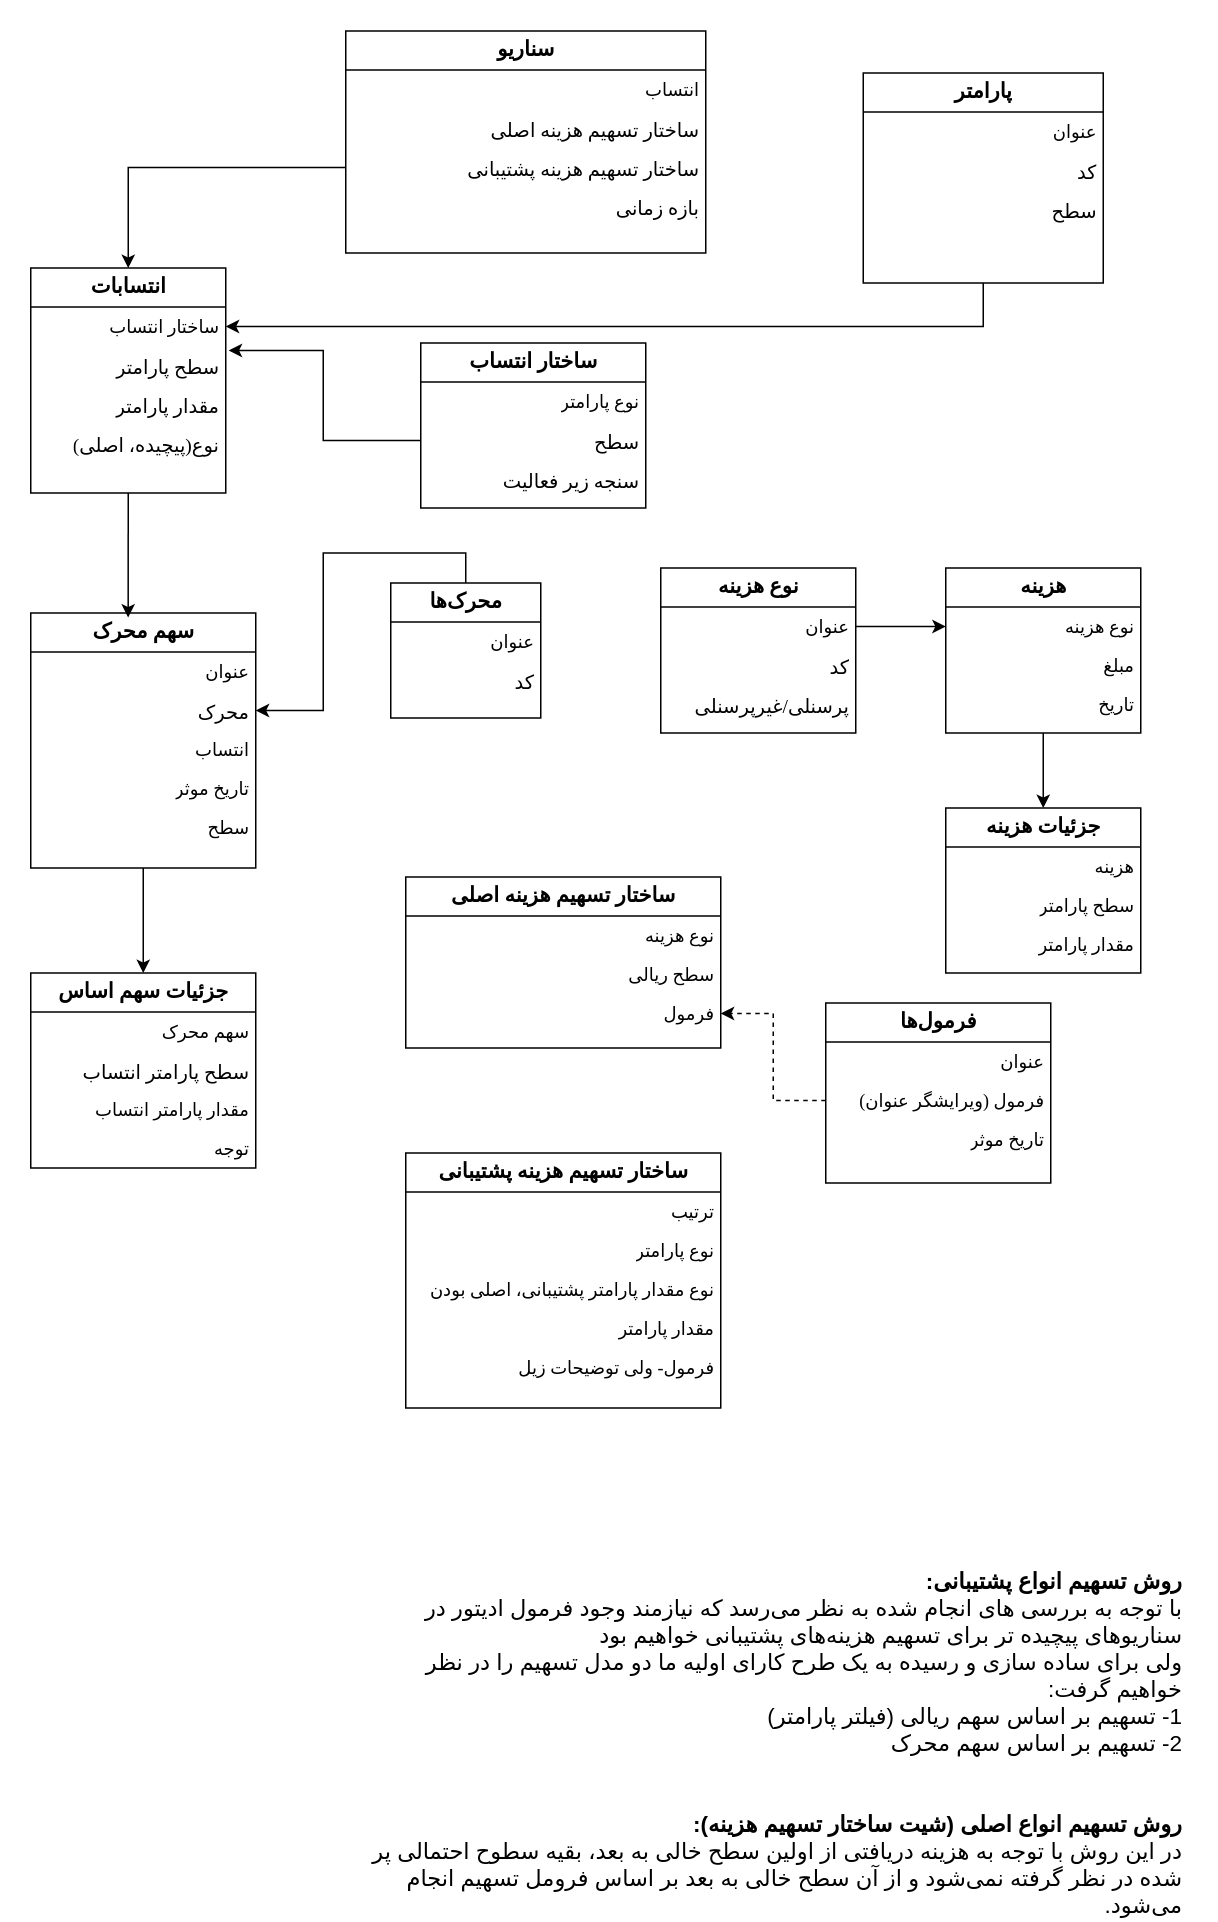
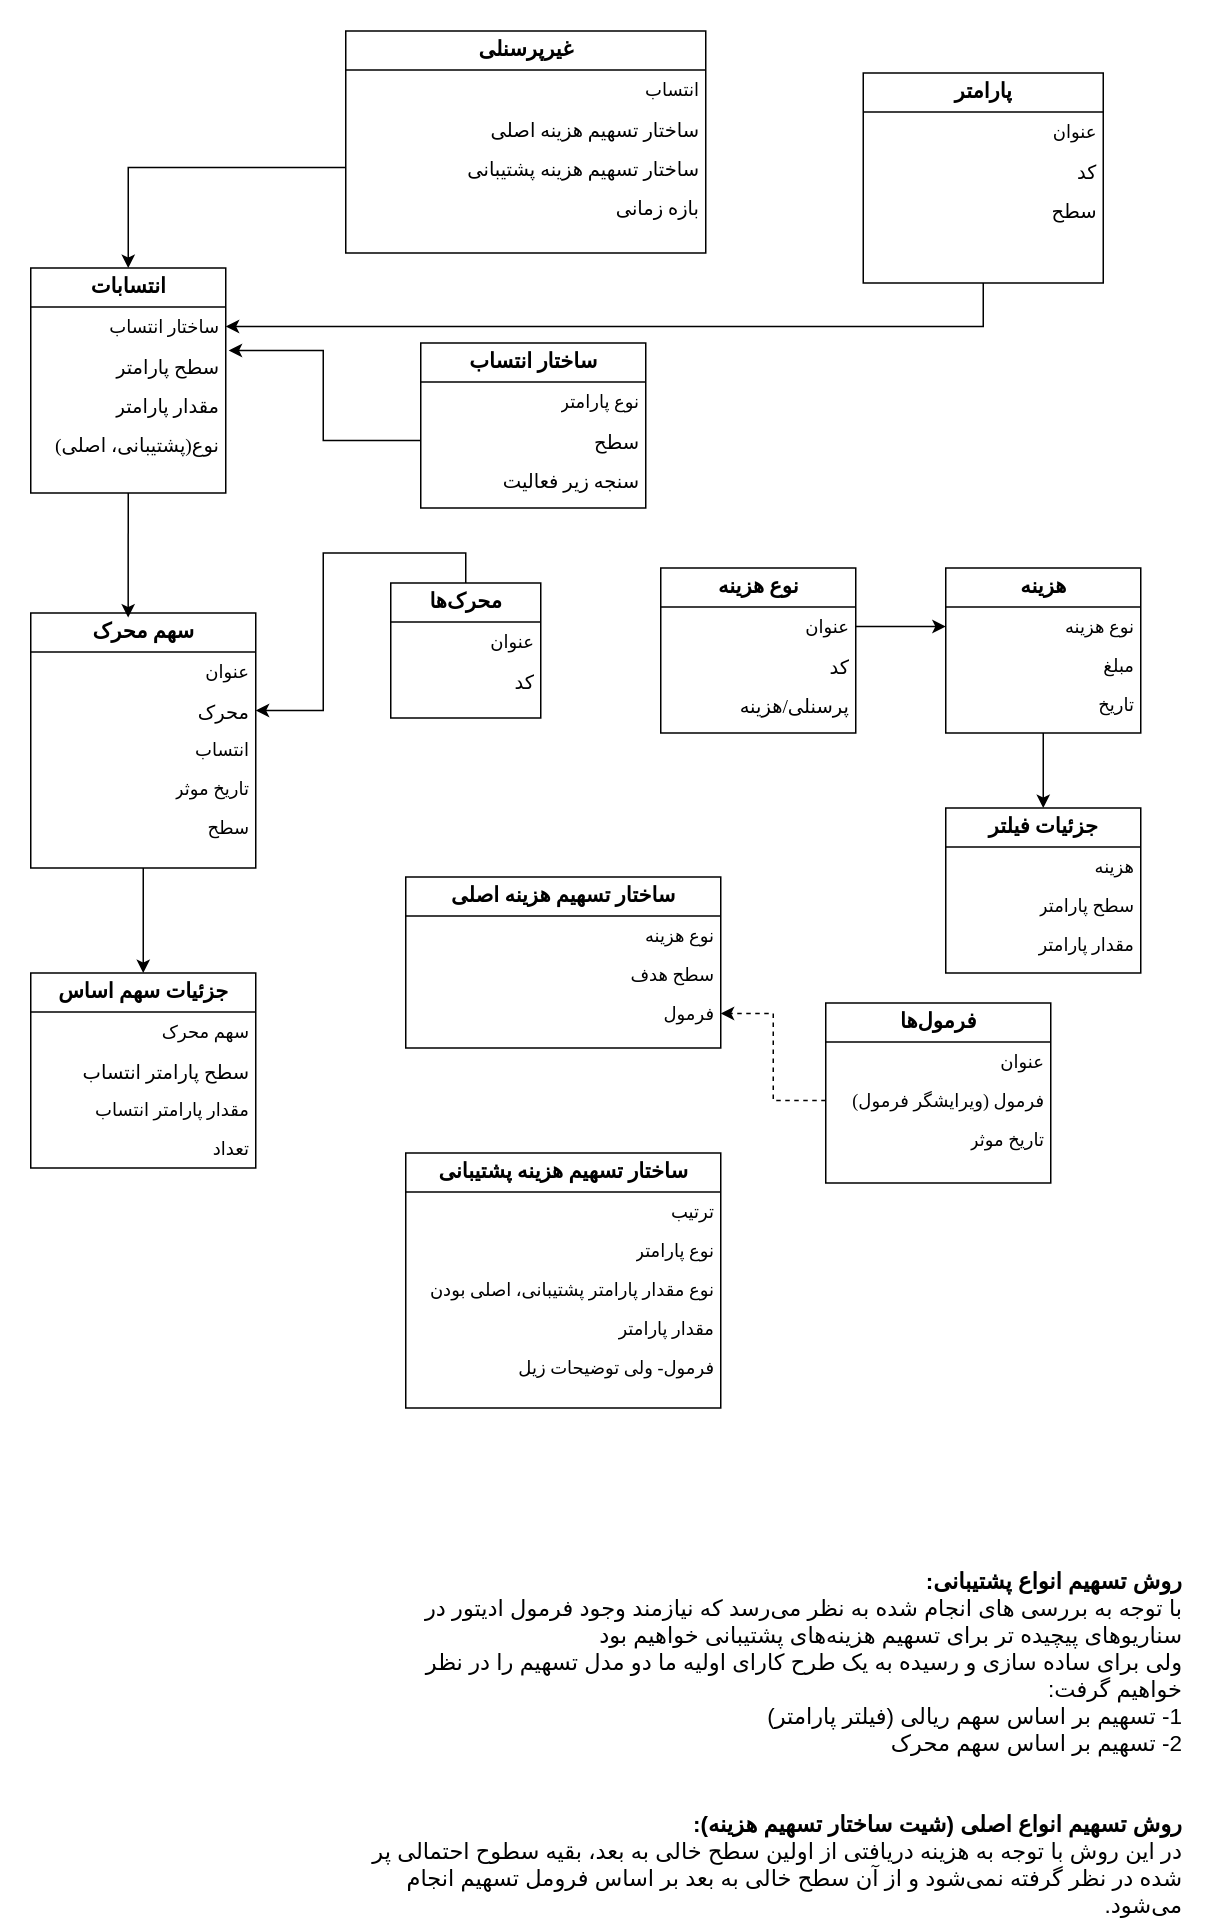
(527, 50) -> (527, 50)
(123, 445) -> (130, 456)
(750, 706) -> (730, 706)
(1044, 827) -> (1044, 827)
(458, 976) -> (448, 976)
(940, 1113) -> (940, 1113)
(60, 1150) -> (65, 1150)
